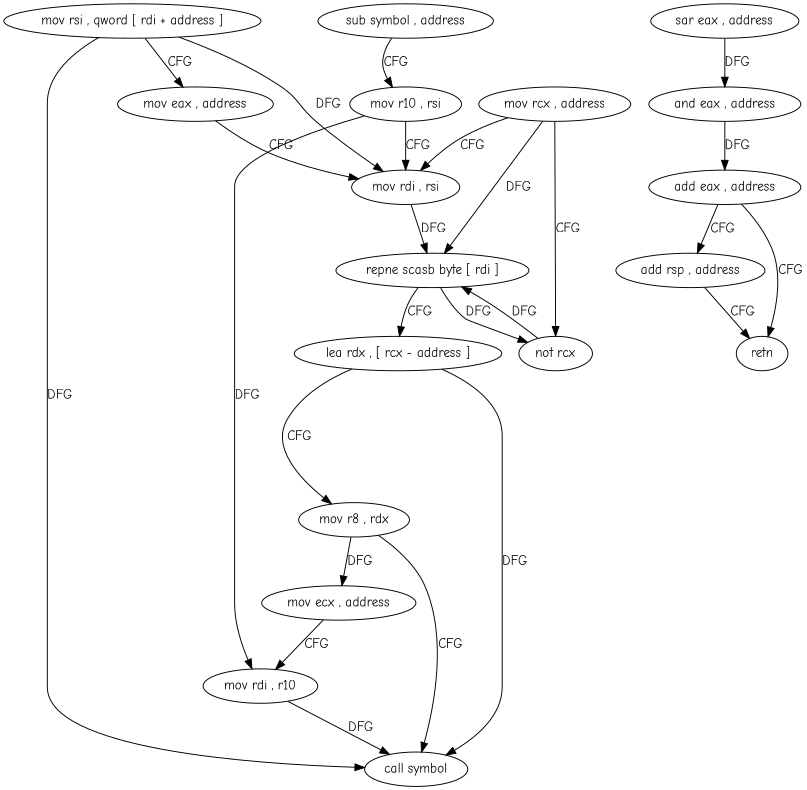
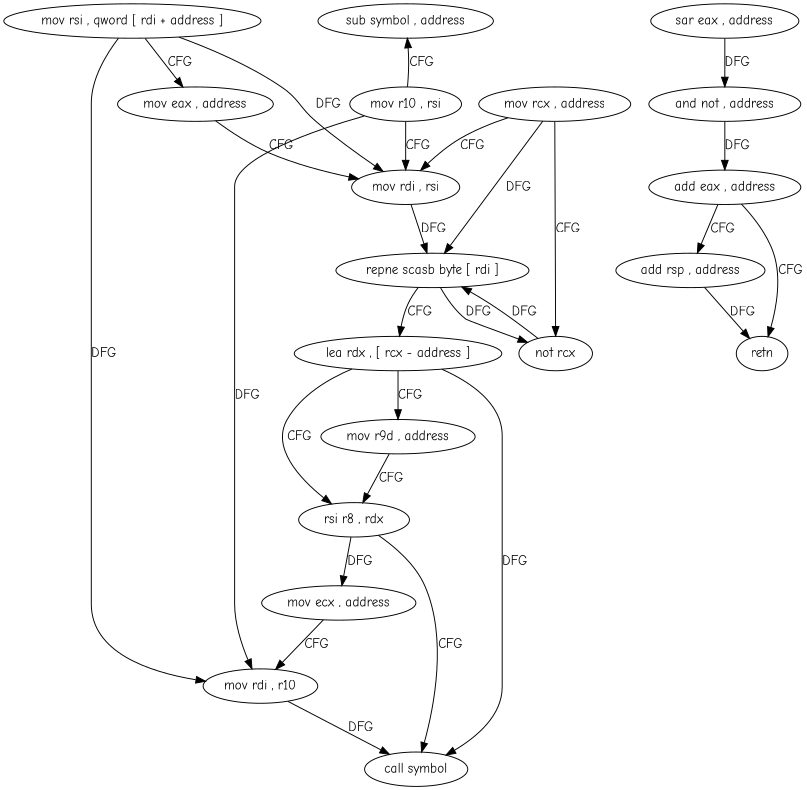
(383, 58) -> (409, 67)
(725, 104) -> (725, 104)
(743, 312) -> (743, 312)
none -> (398, 437)
(47, 517) -> (91, 388)
(354, 520) -> (354, 520)
